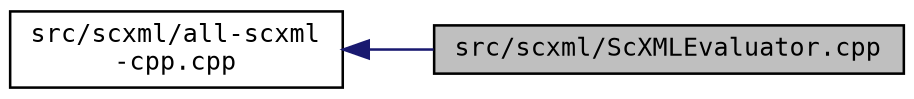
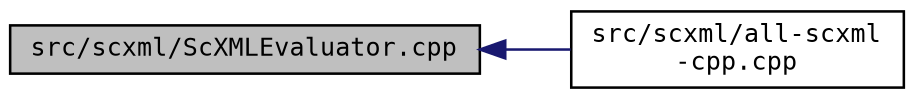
(401, 50) -> (538, 50)
